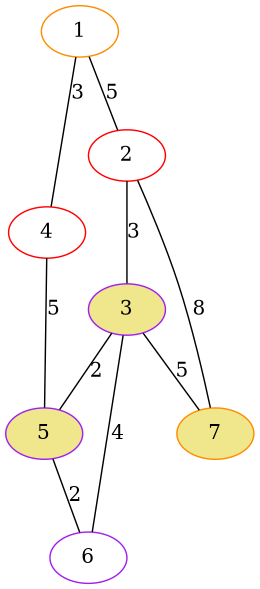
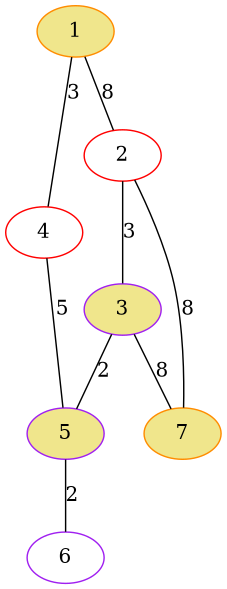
(80, 31) -> (76, 31)
(113, 93) -> (108, 93)
(183, 372) -> (163, 372)
(108, 434) -> none
